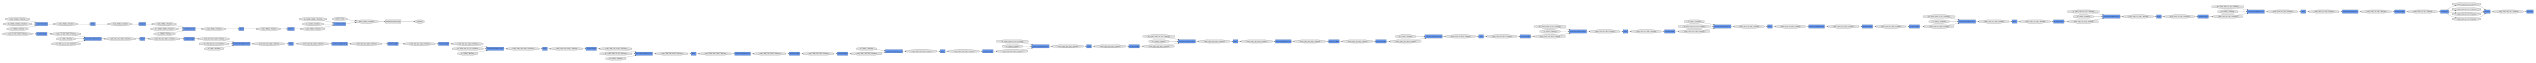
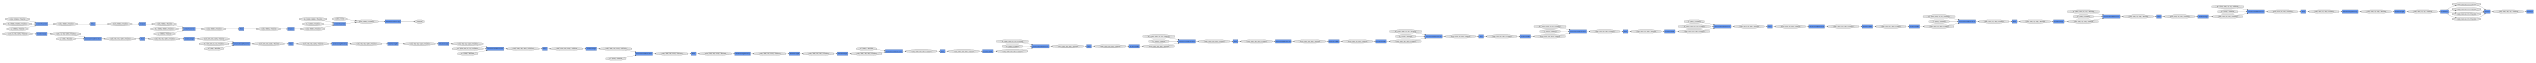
(393, 22) -> (393, 22)
none -> (1406, 31)
(66, 44) -> none
(616, 54) -> none
